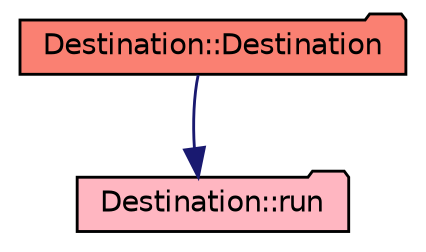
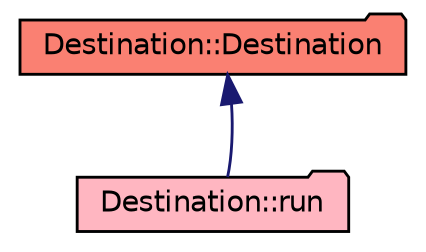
(194, 112) -> (232, 141)
